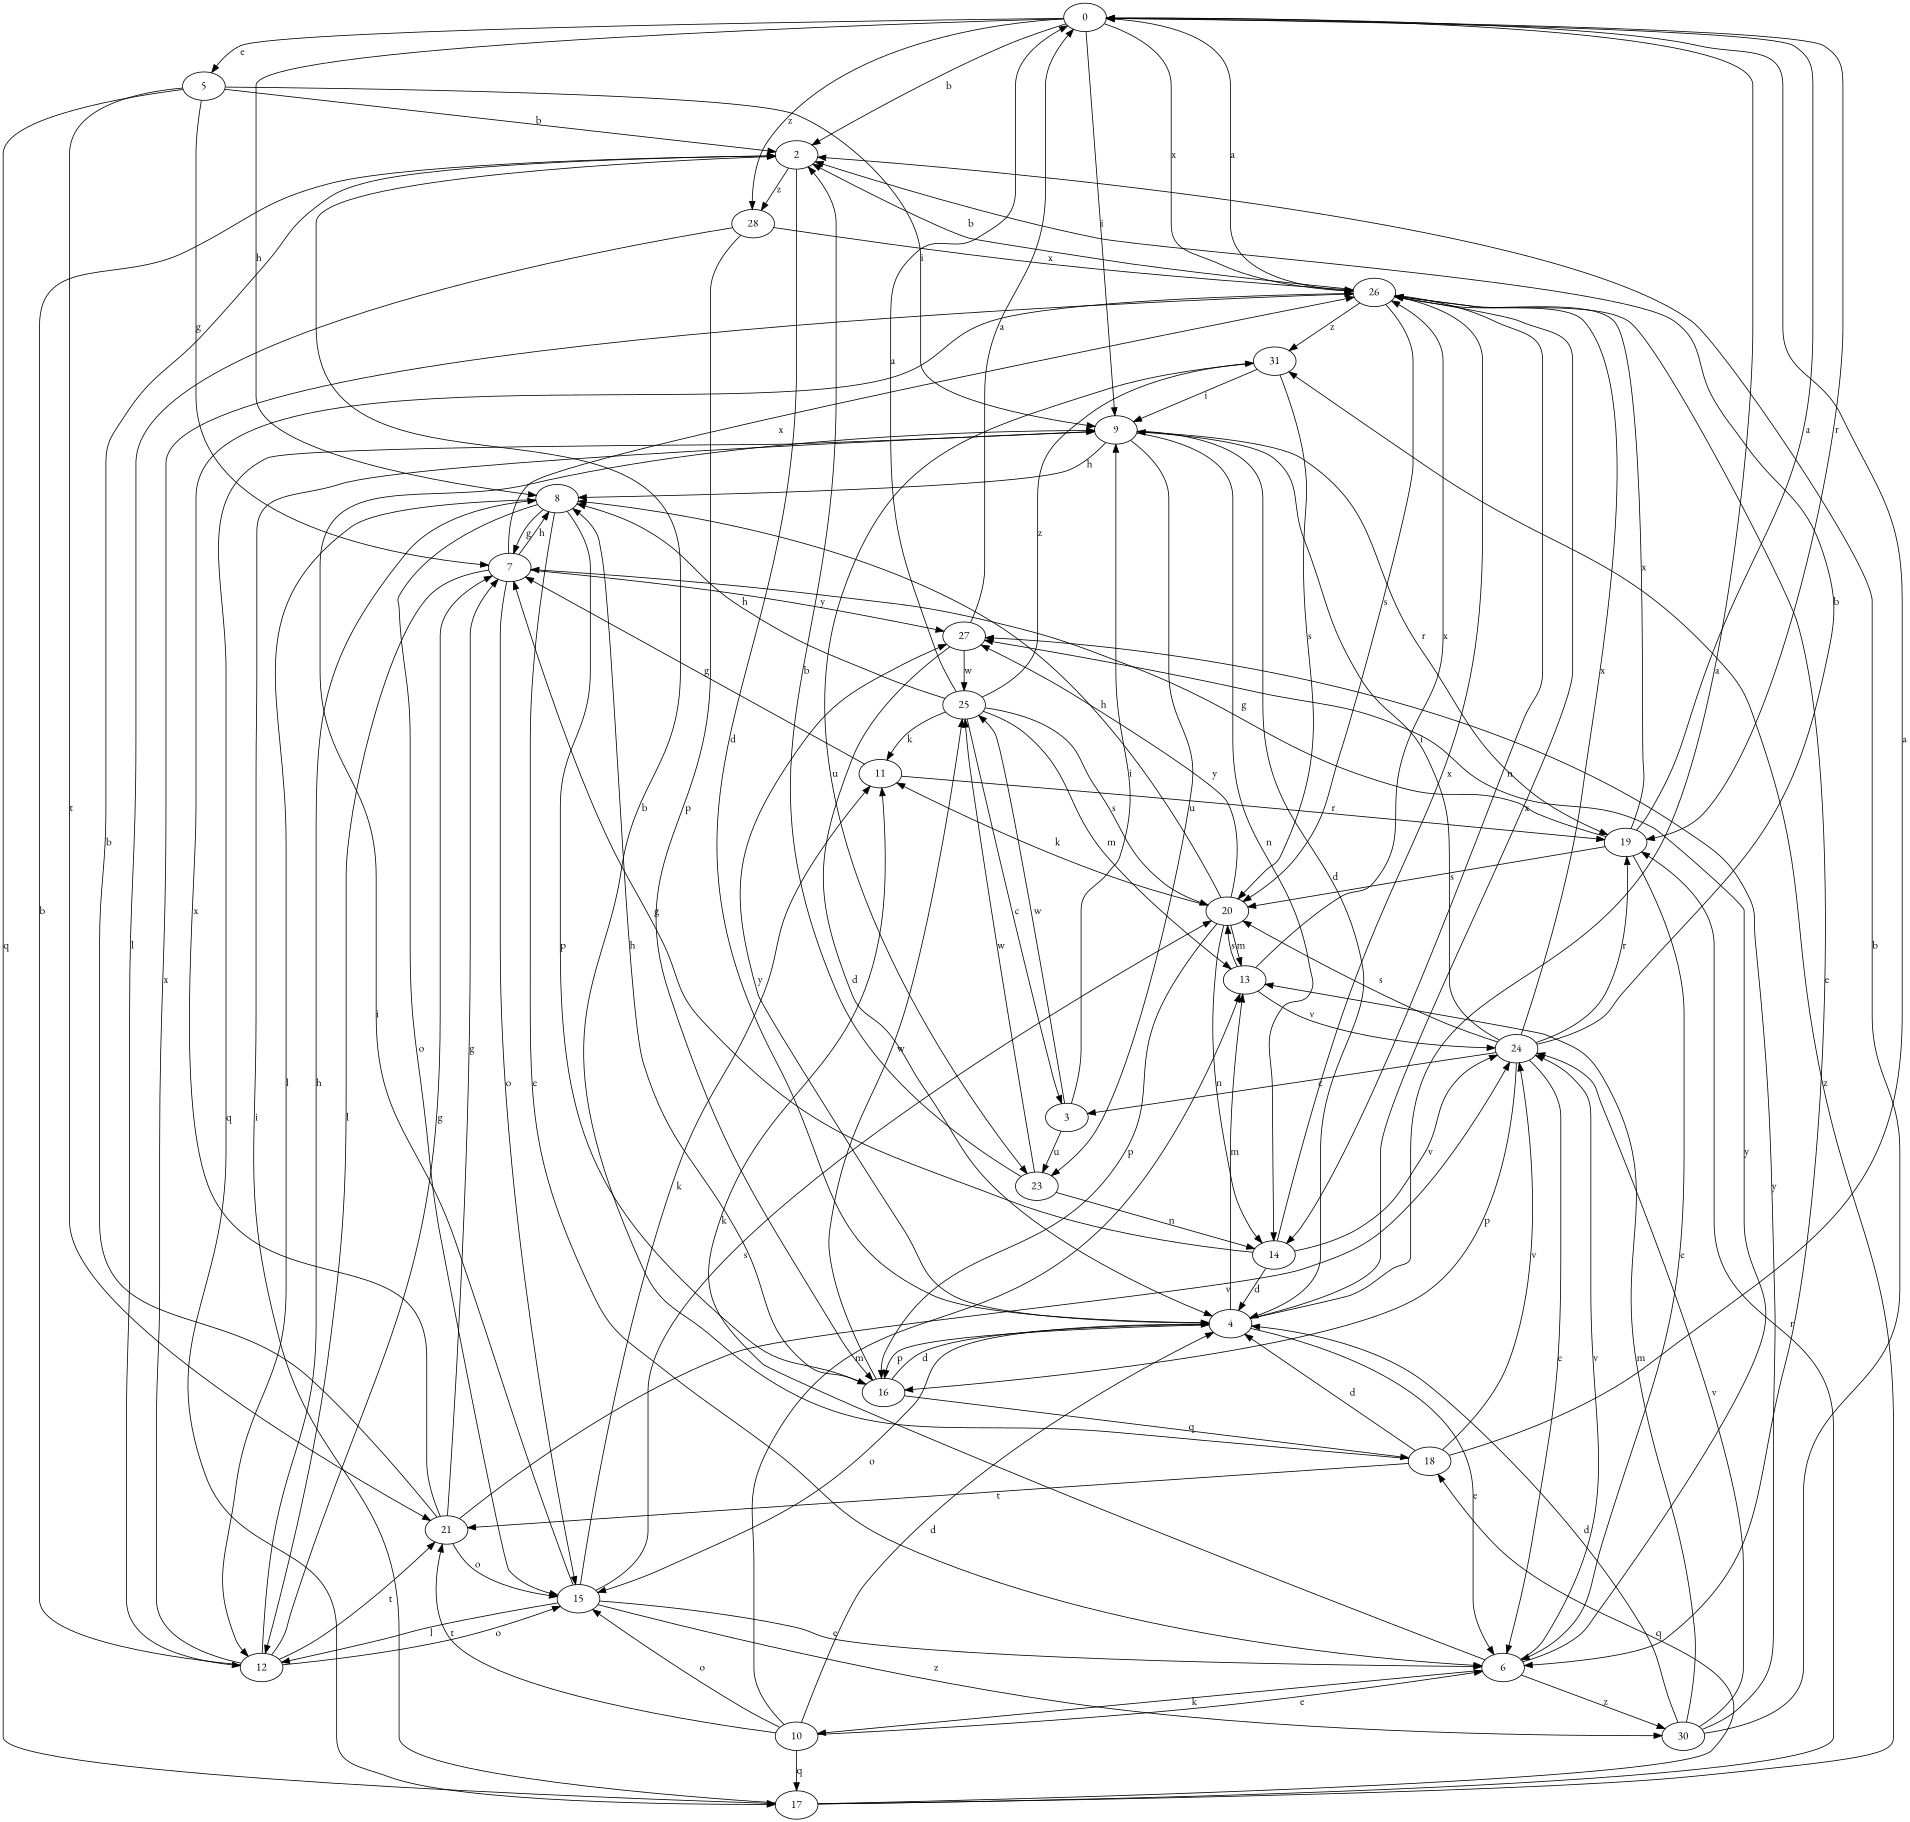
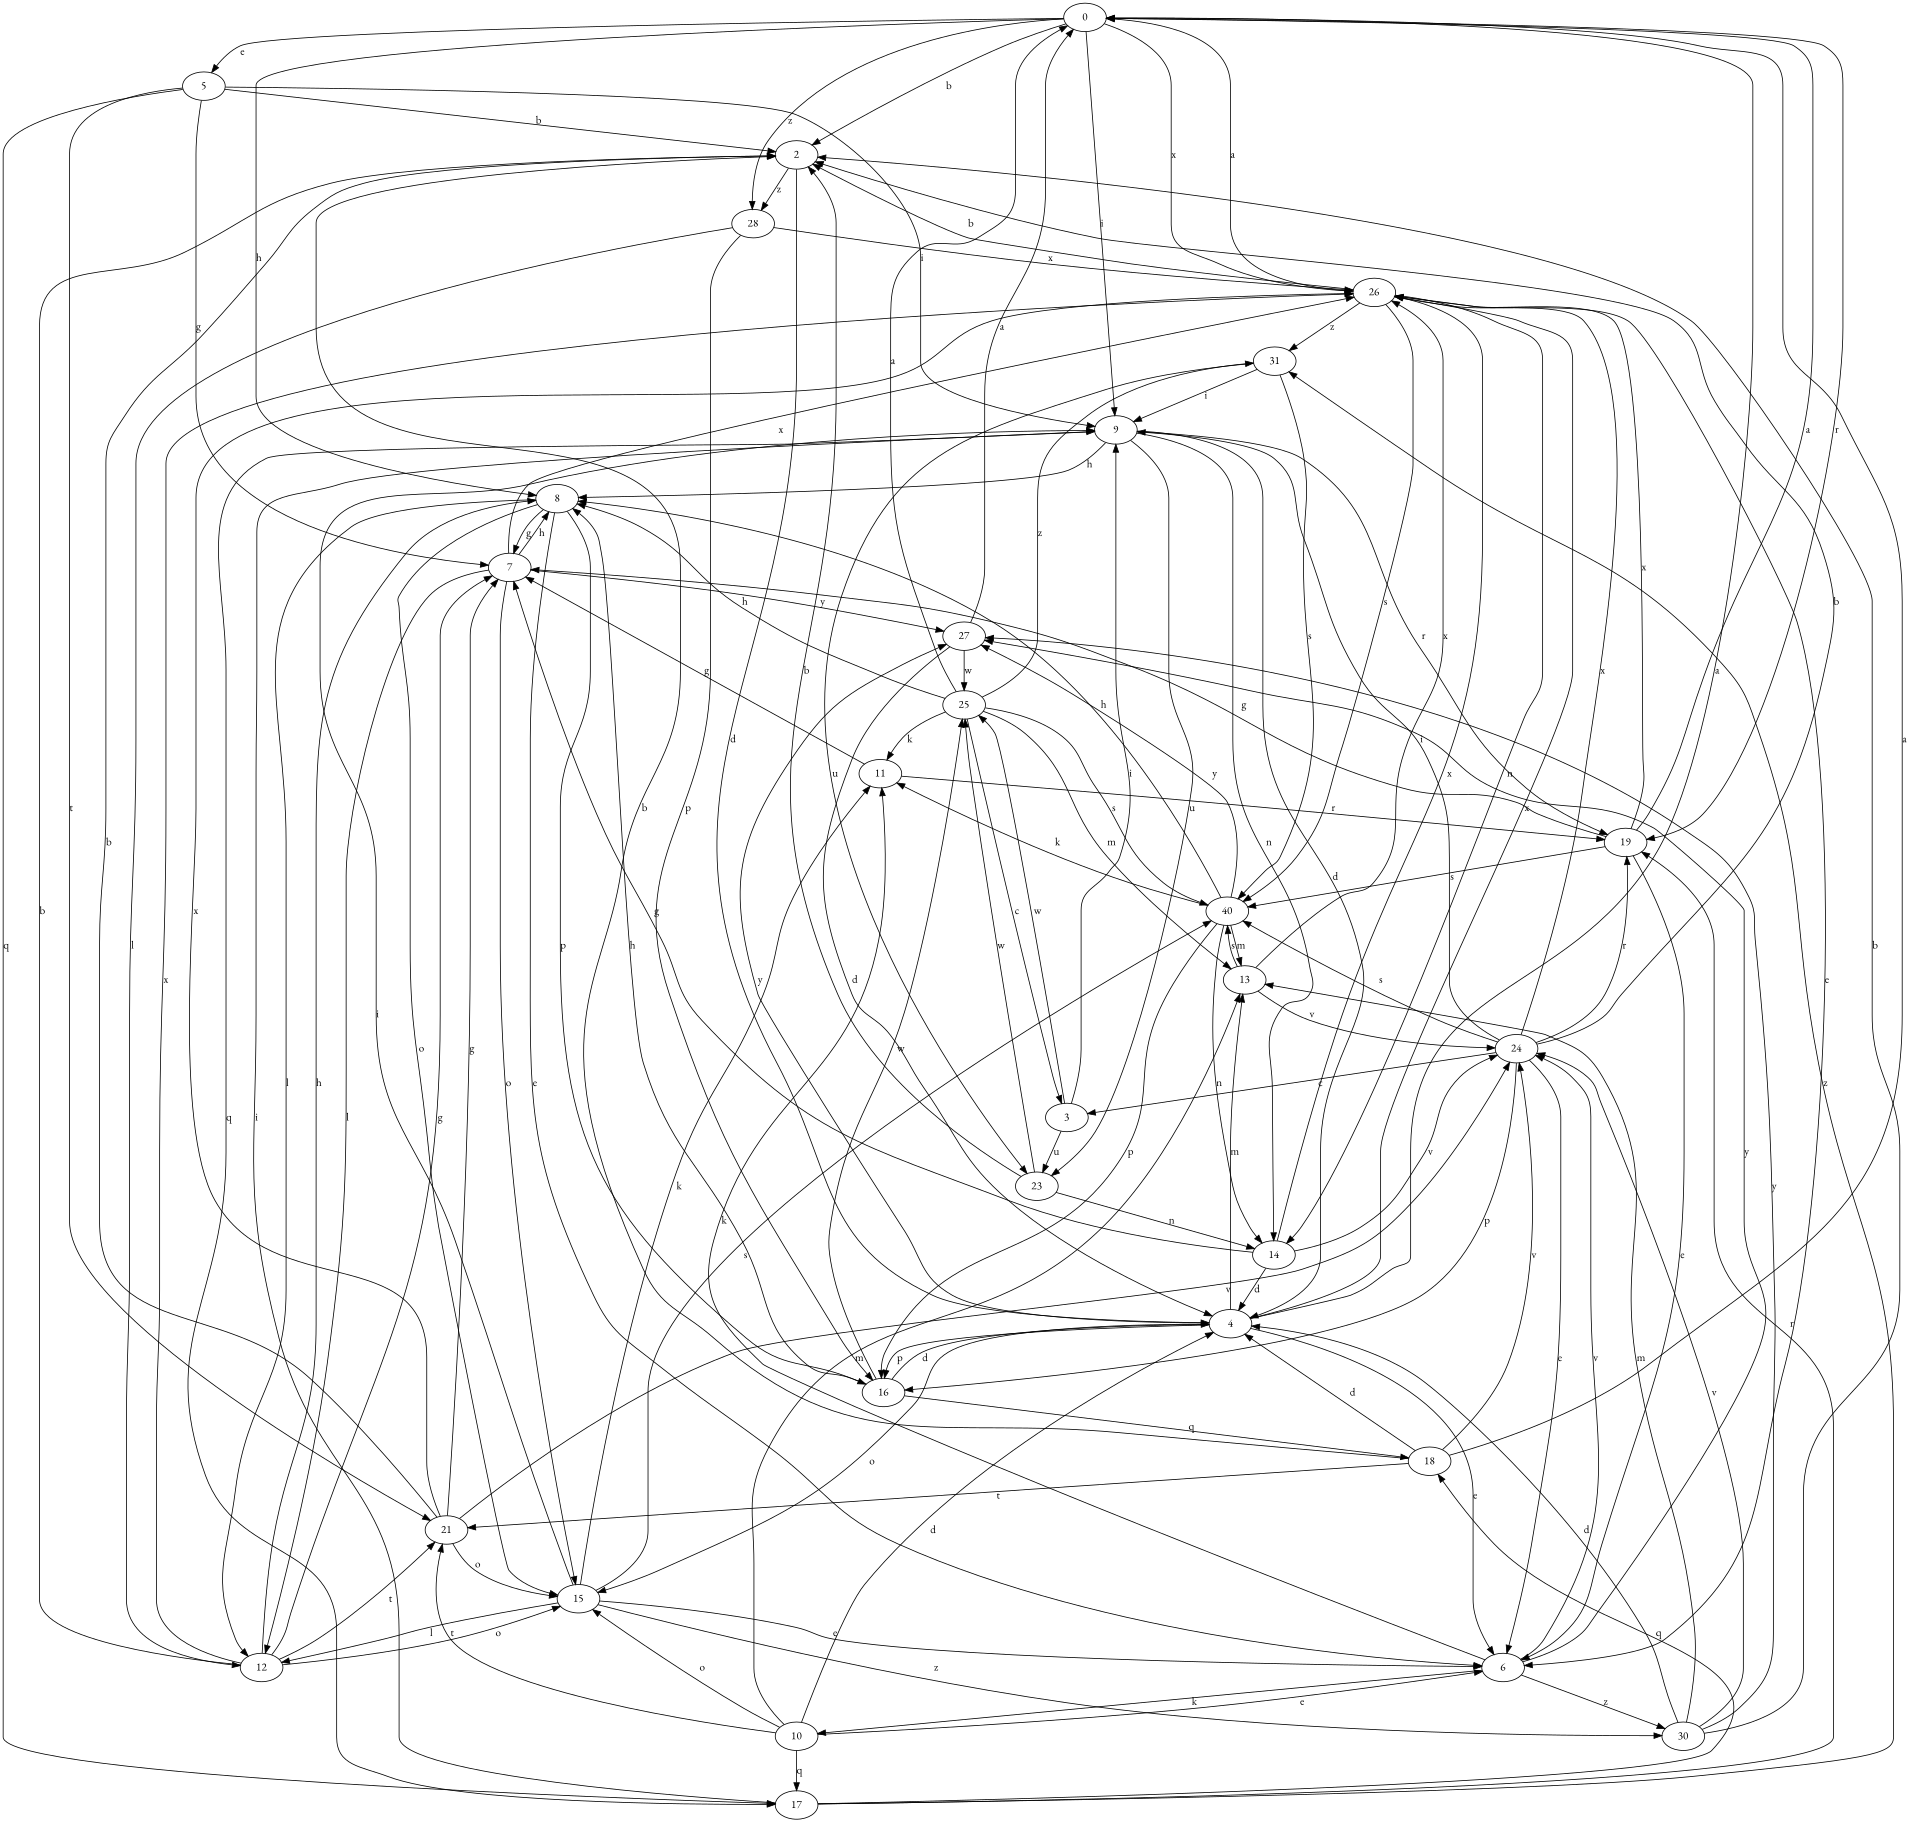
(1227, 911) -> (1227, 911)
